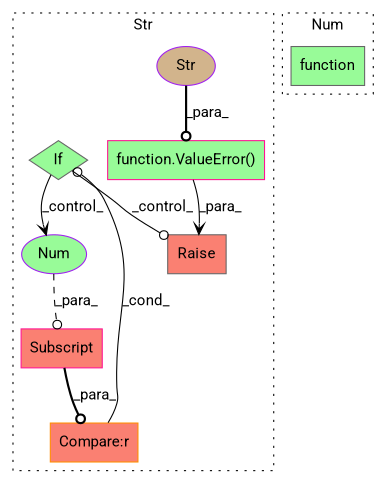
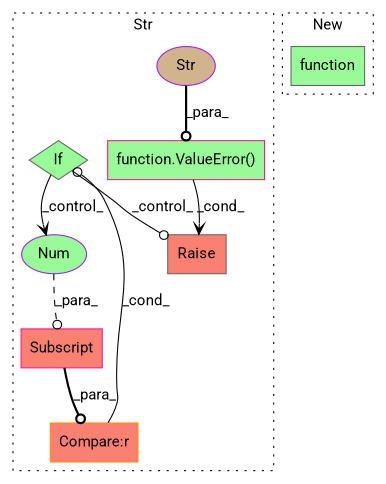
(328, 25) -> (328, 25)
(221, 207) -> (221, 207)
